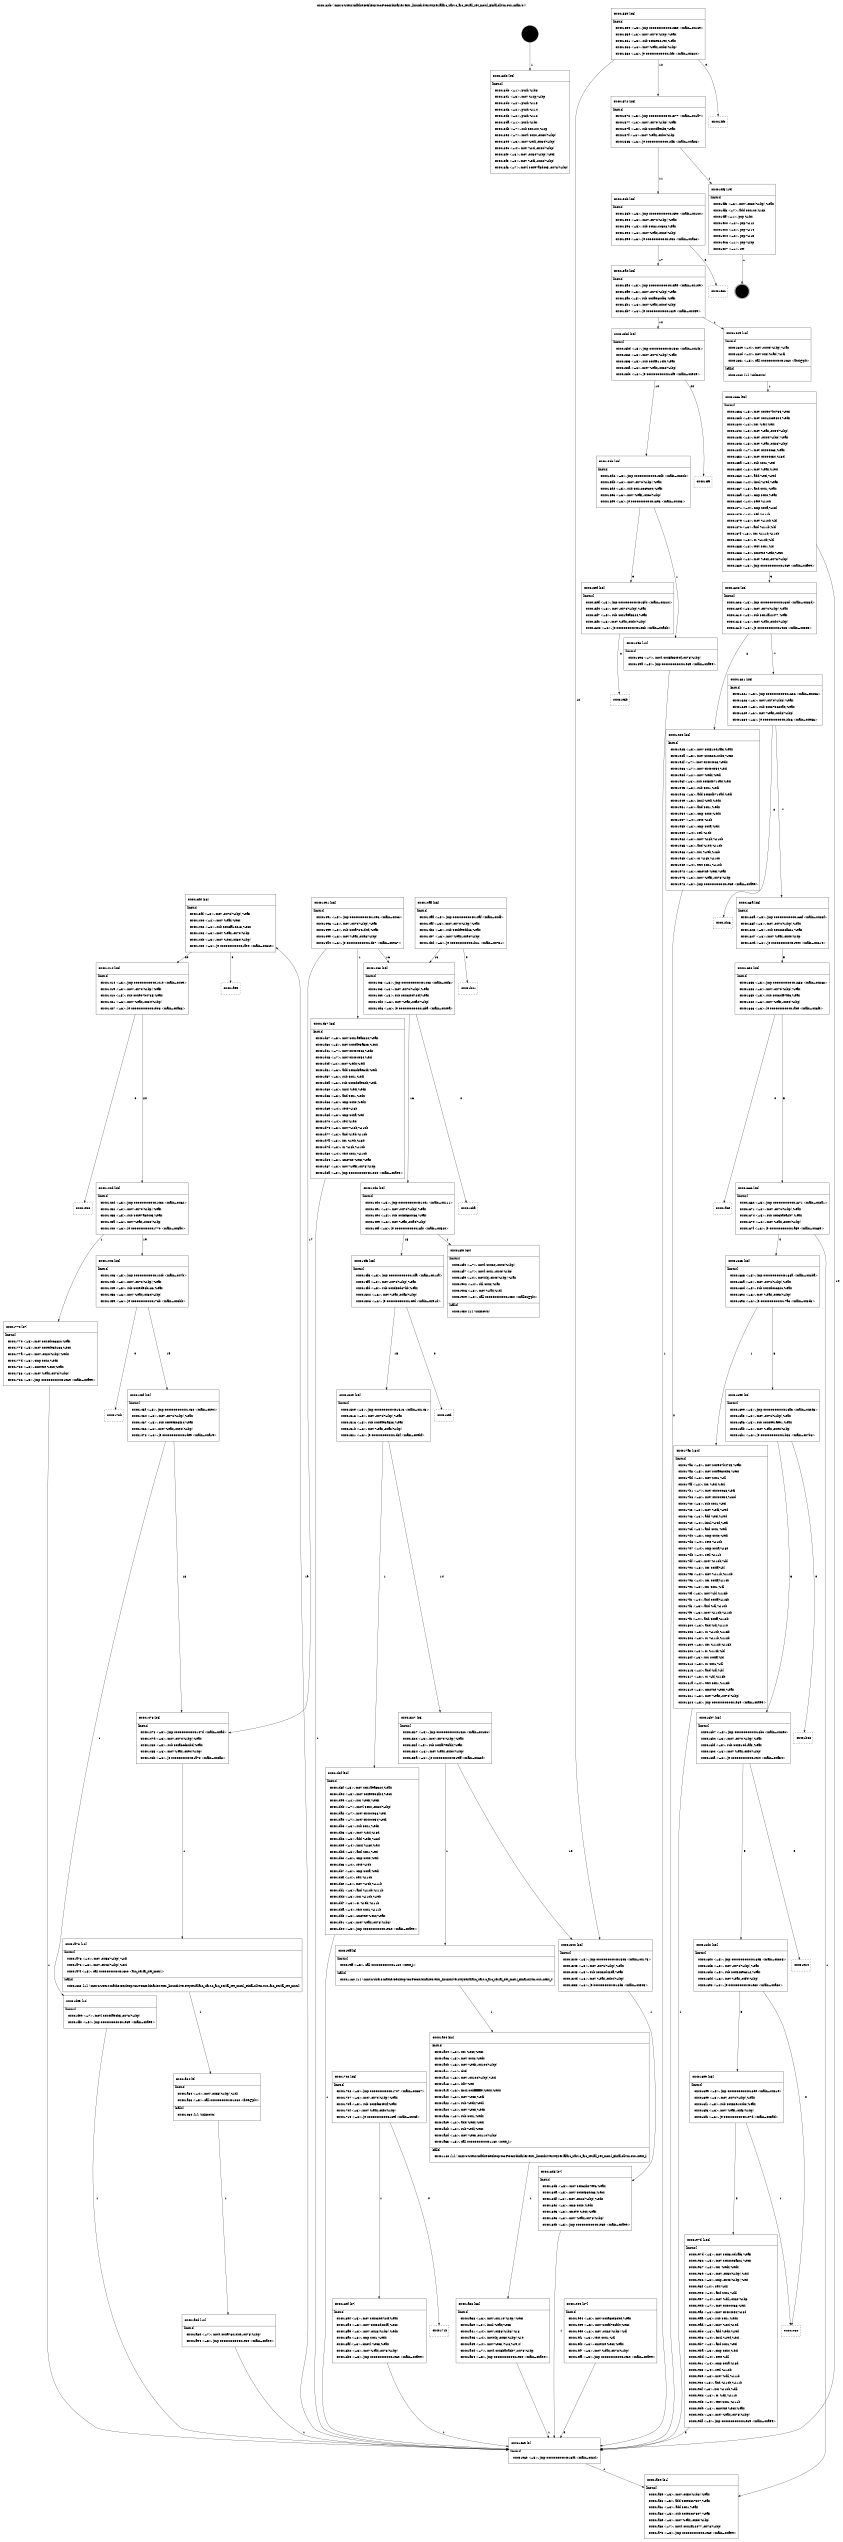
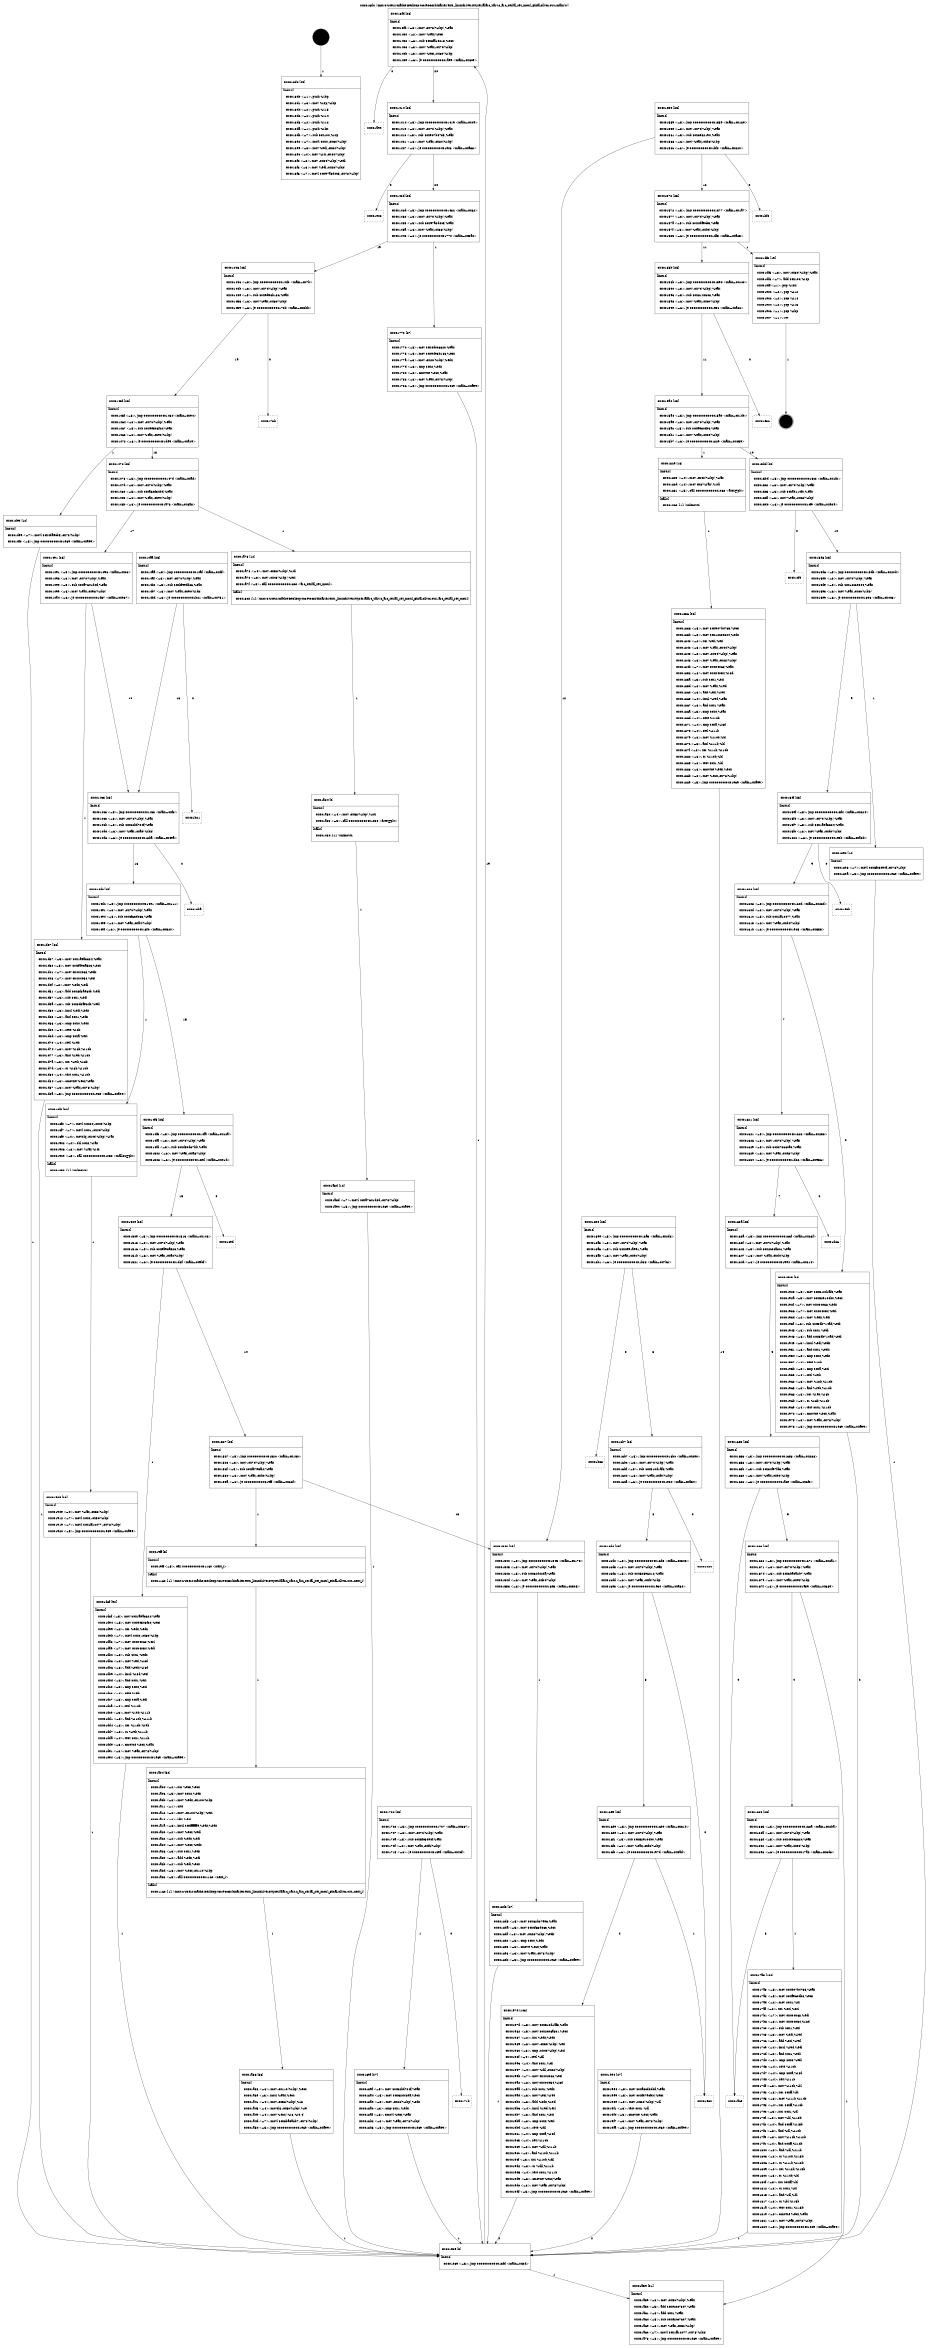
(660, 260) -> (704, 360)
(692, 386) -> (797, 531)
(769, 576) -> (803, 863)
(773, 1347) -> (745, 1973)
(308, 1366) -> (120, 530)
none -> (91, 1515)
